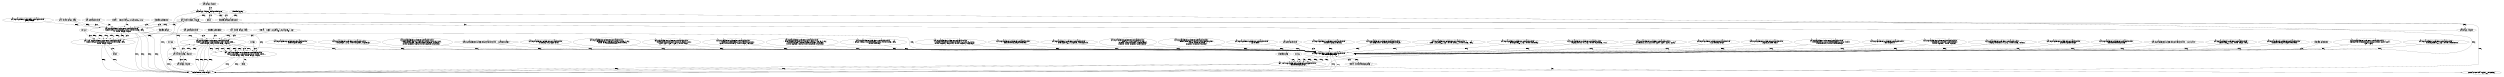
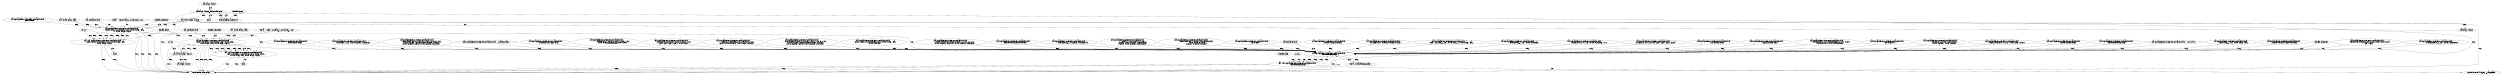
(228, 20) -> (228, 20)
(252, 42) -> none
(2482, 73) -> (2482, 73)
